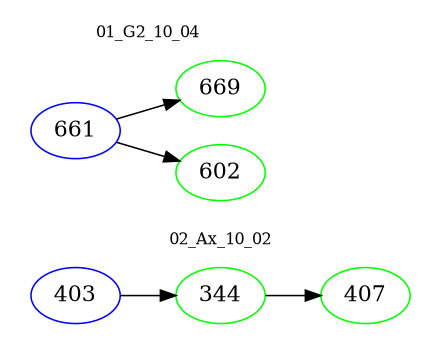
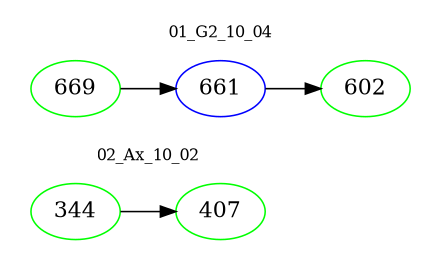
(140, 112) -> (140, 89)
(76, 296) -> none
